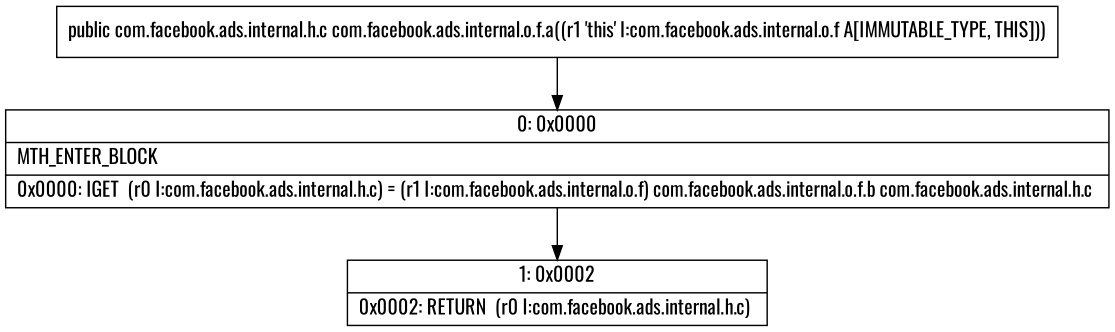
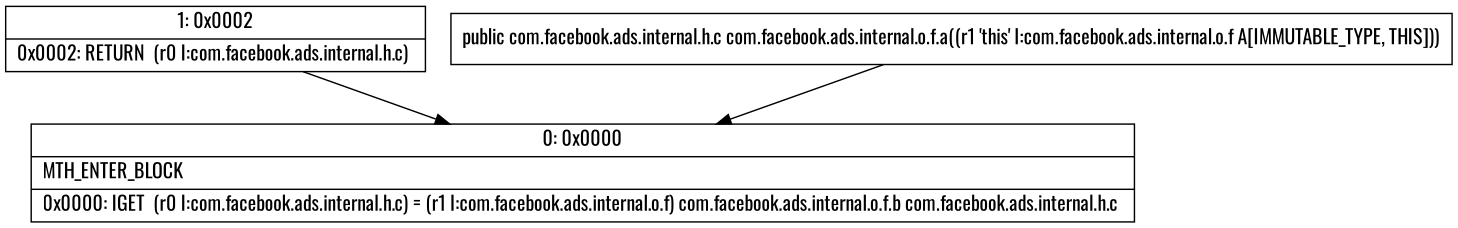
(557, 227) -> (369, 95)
